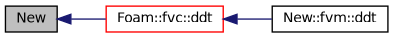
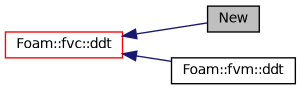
(88, 19) -> (172, 28)
(330, 19) -> (233, 71)
